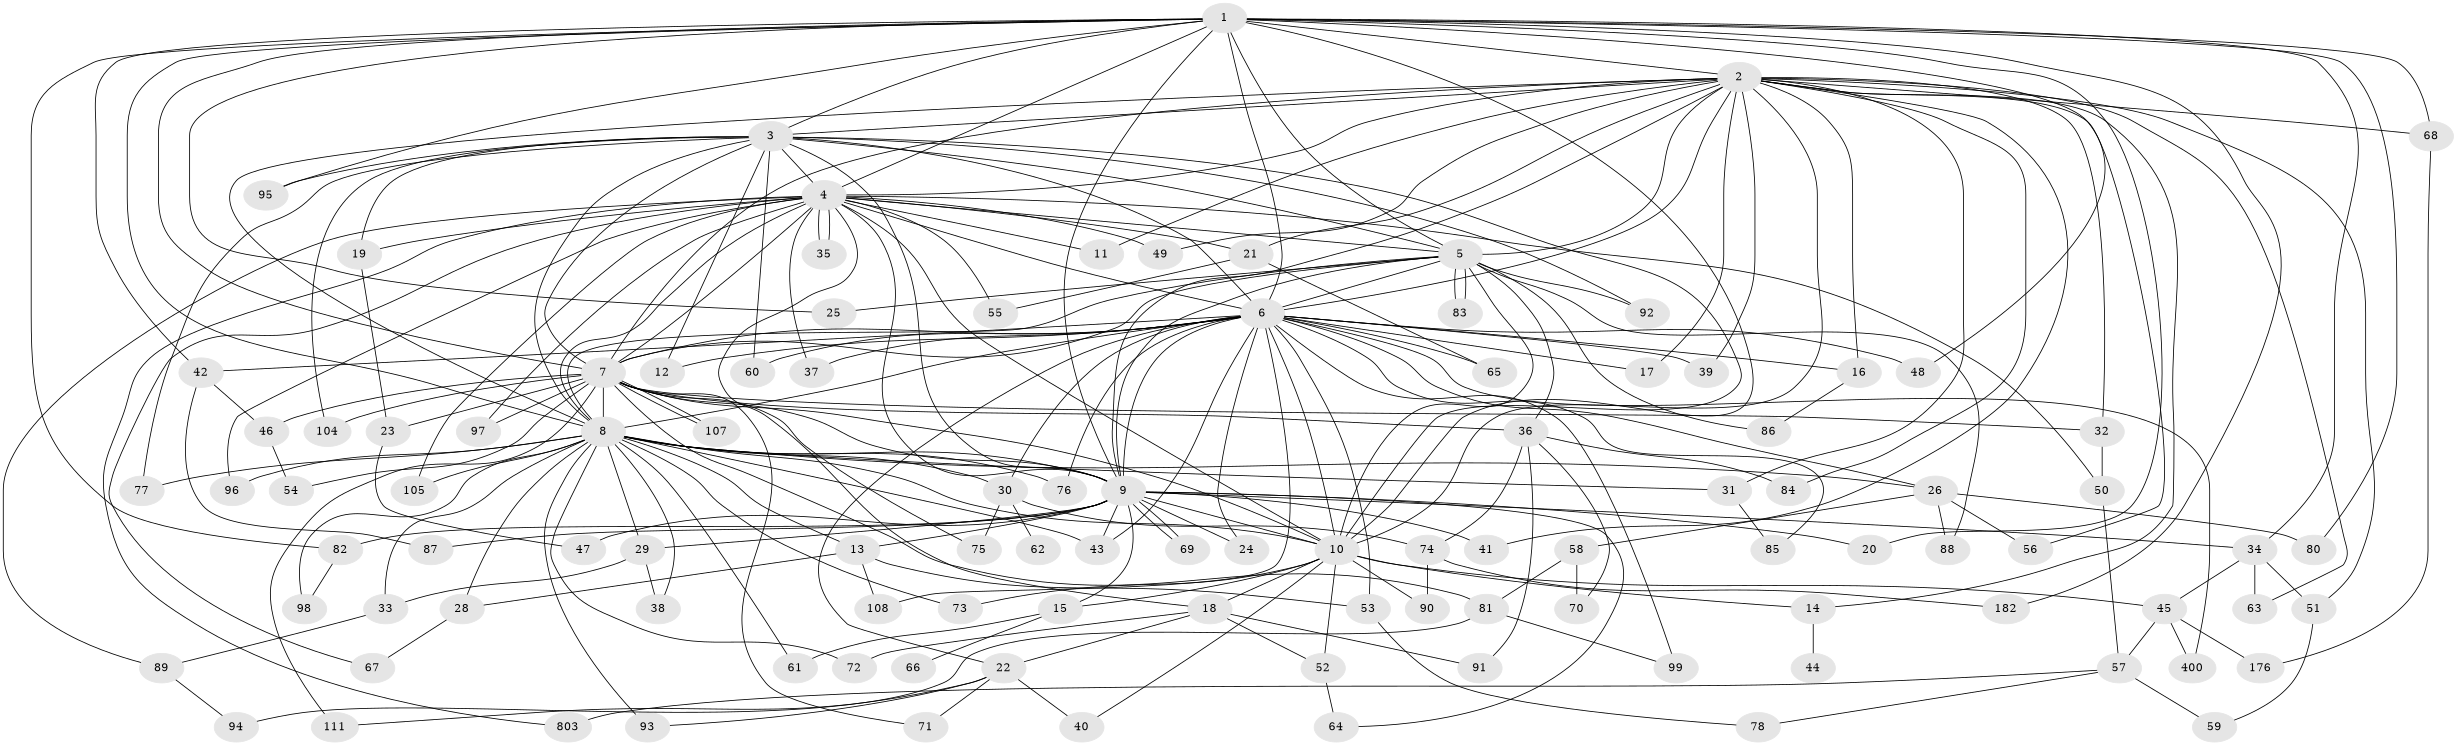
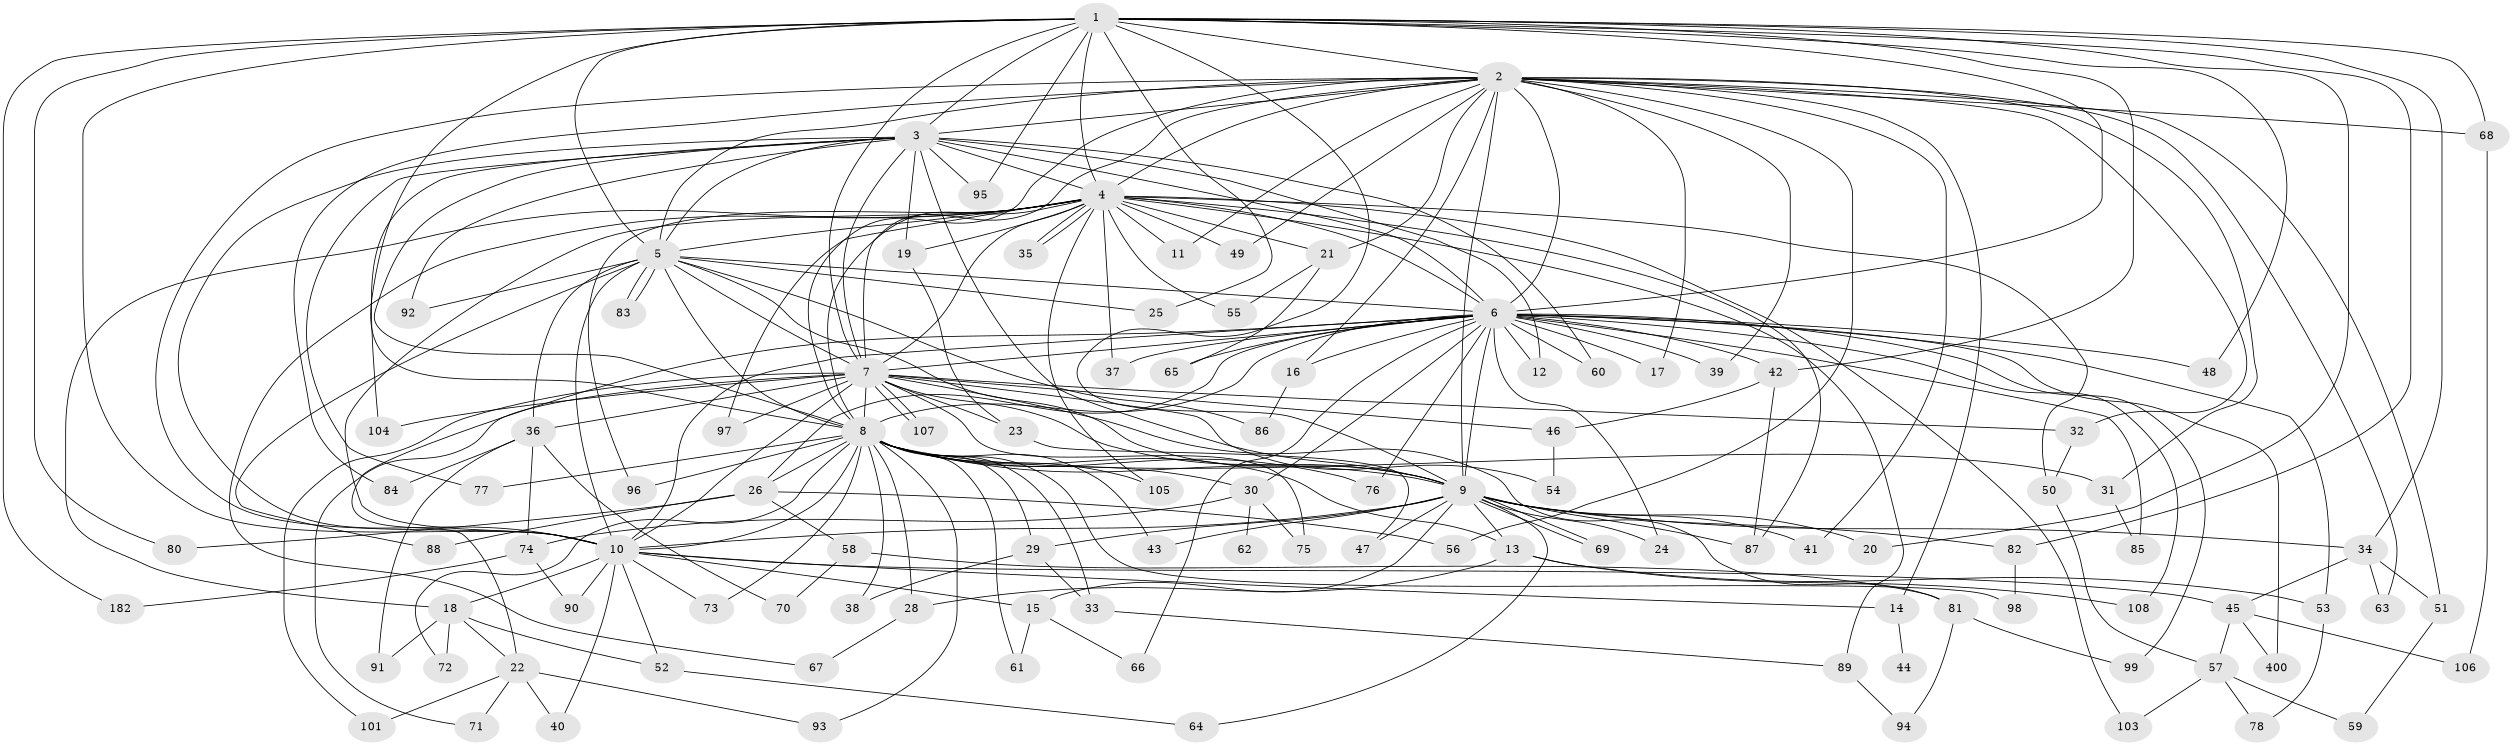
(897, 431) -> (1573, 257)
(1195, 442) -> (1293, 446)
(2261, 668) -> (2466, 668)
(335, 727) -> (372, 727)
(568, 727) -> (2128, 727)
